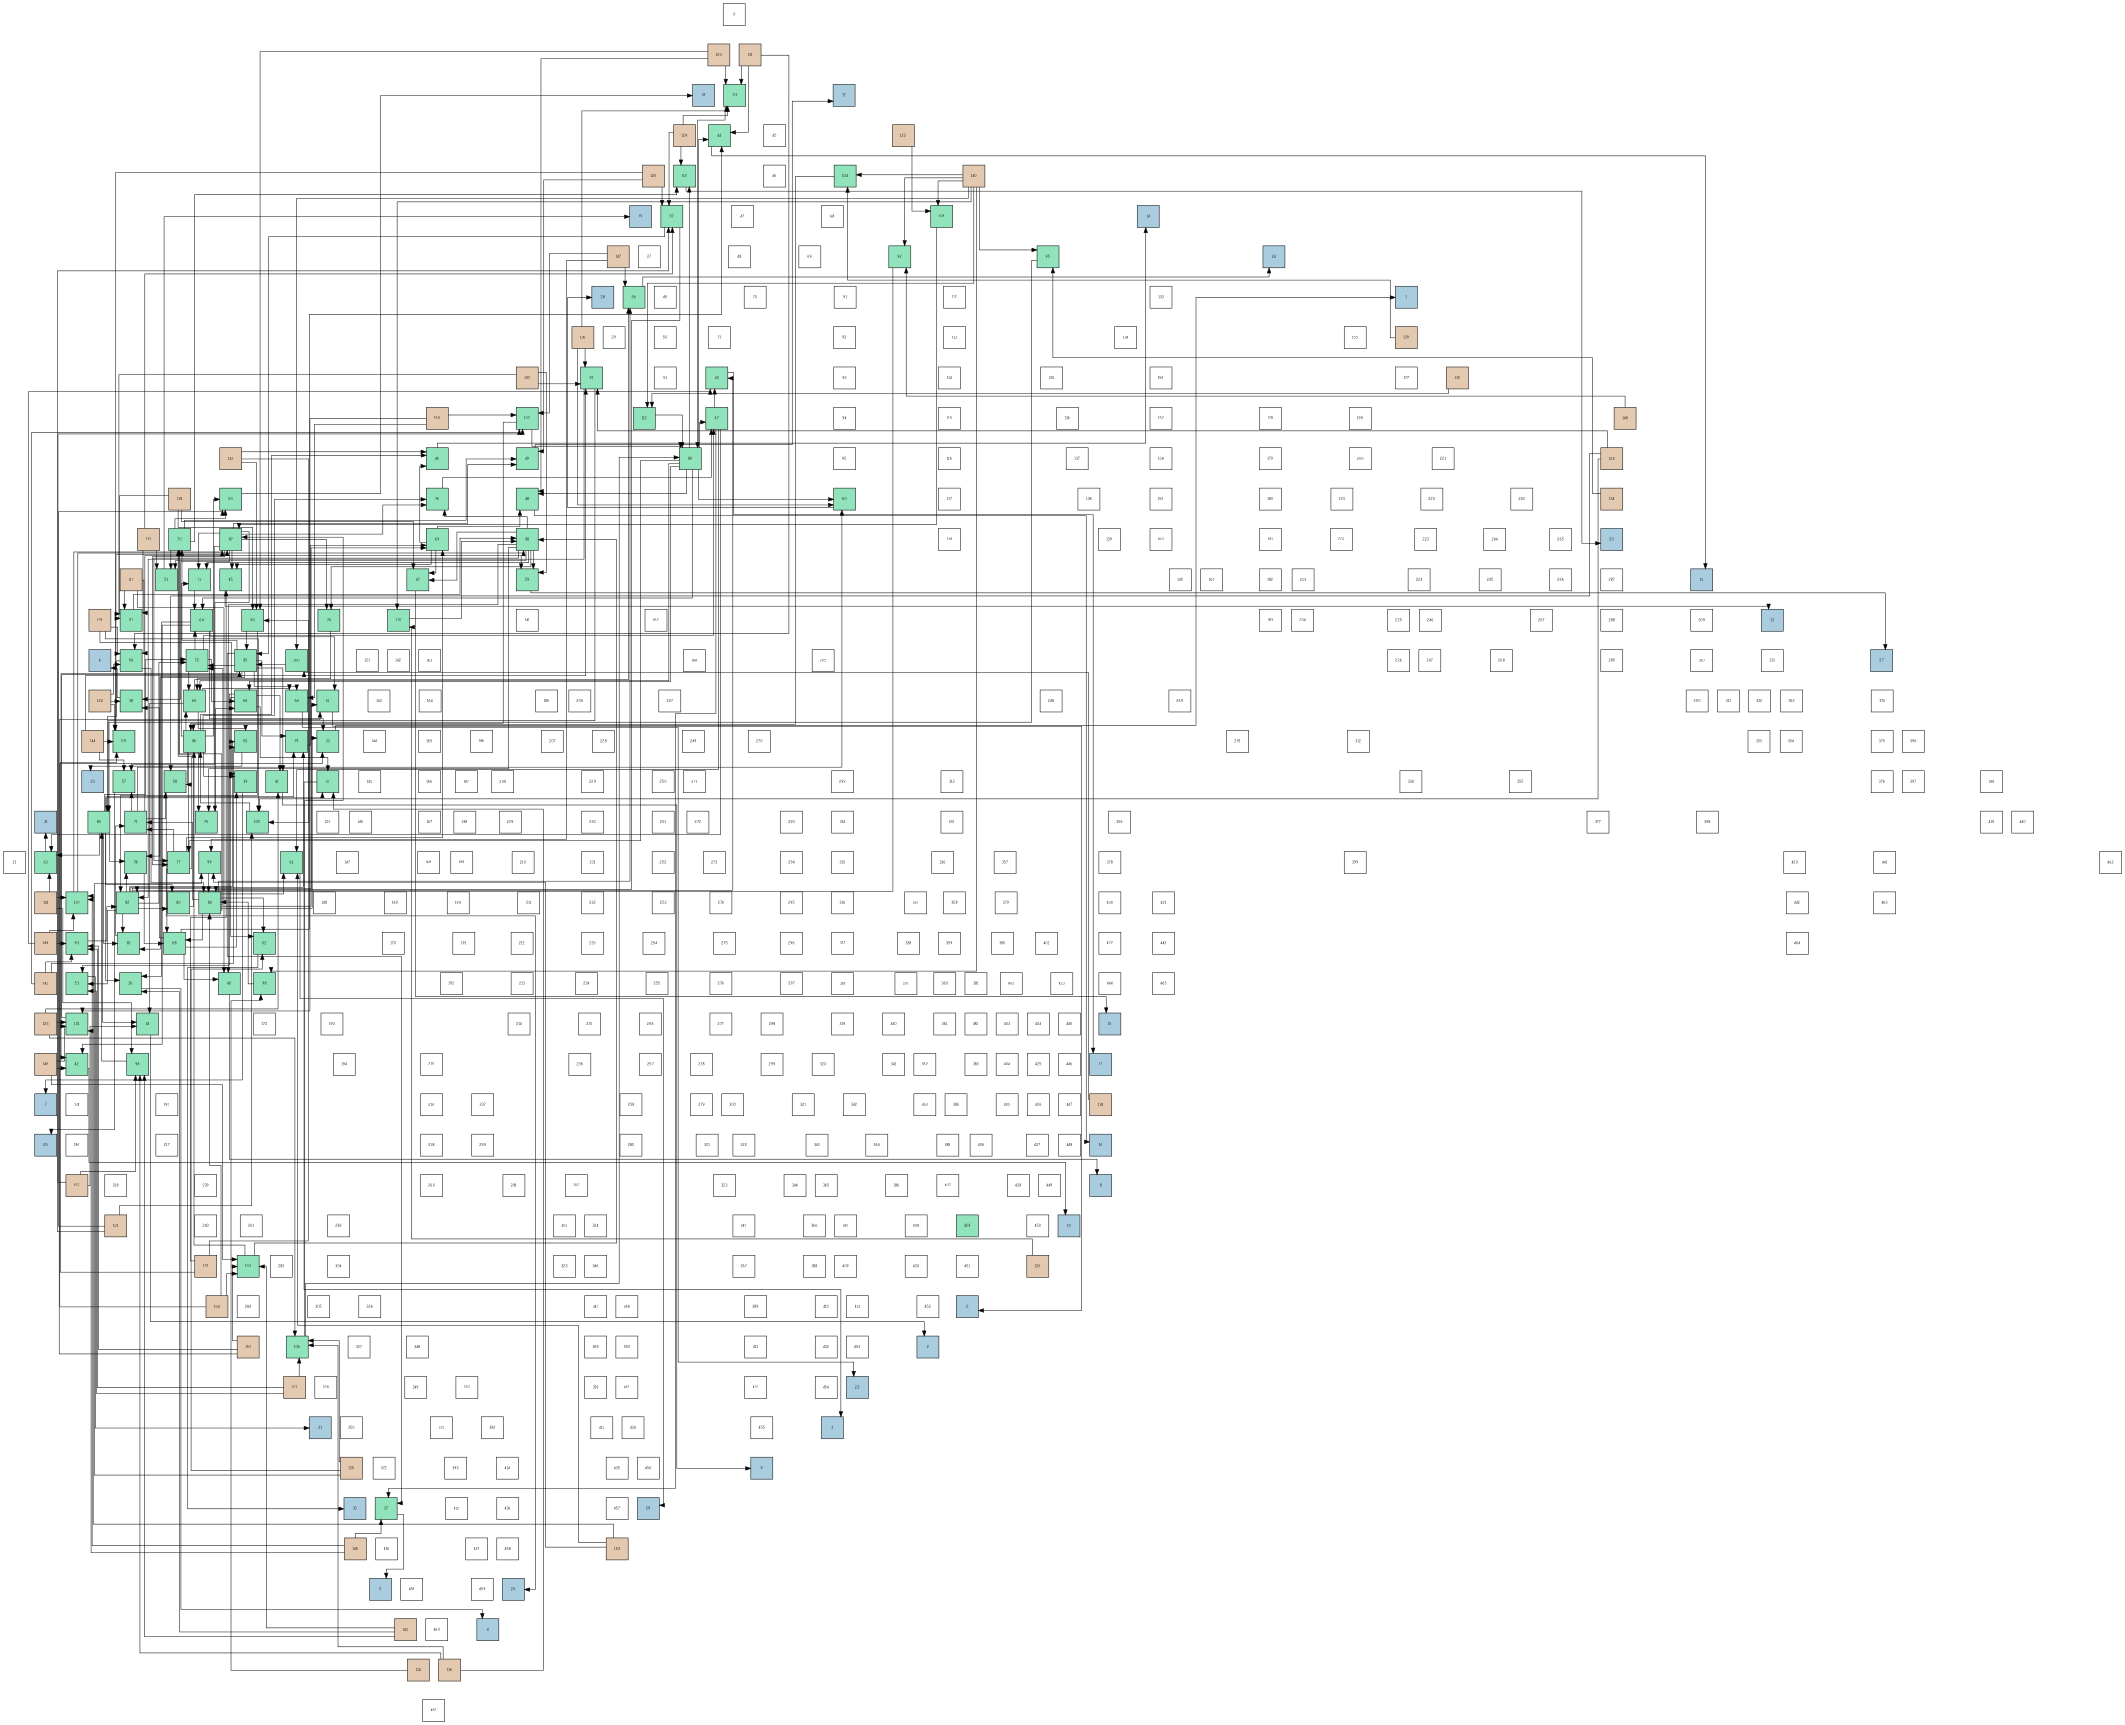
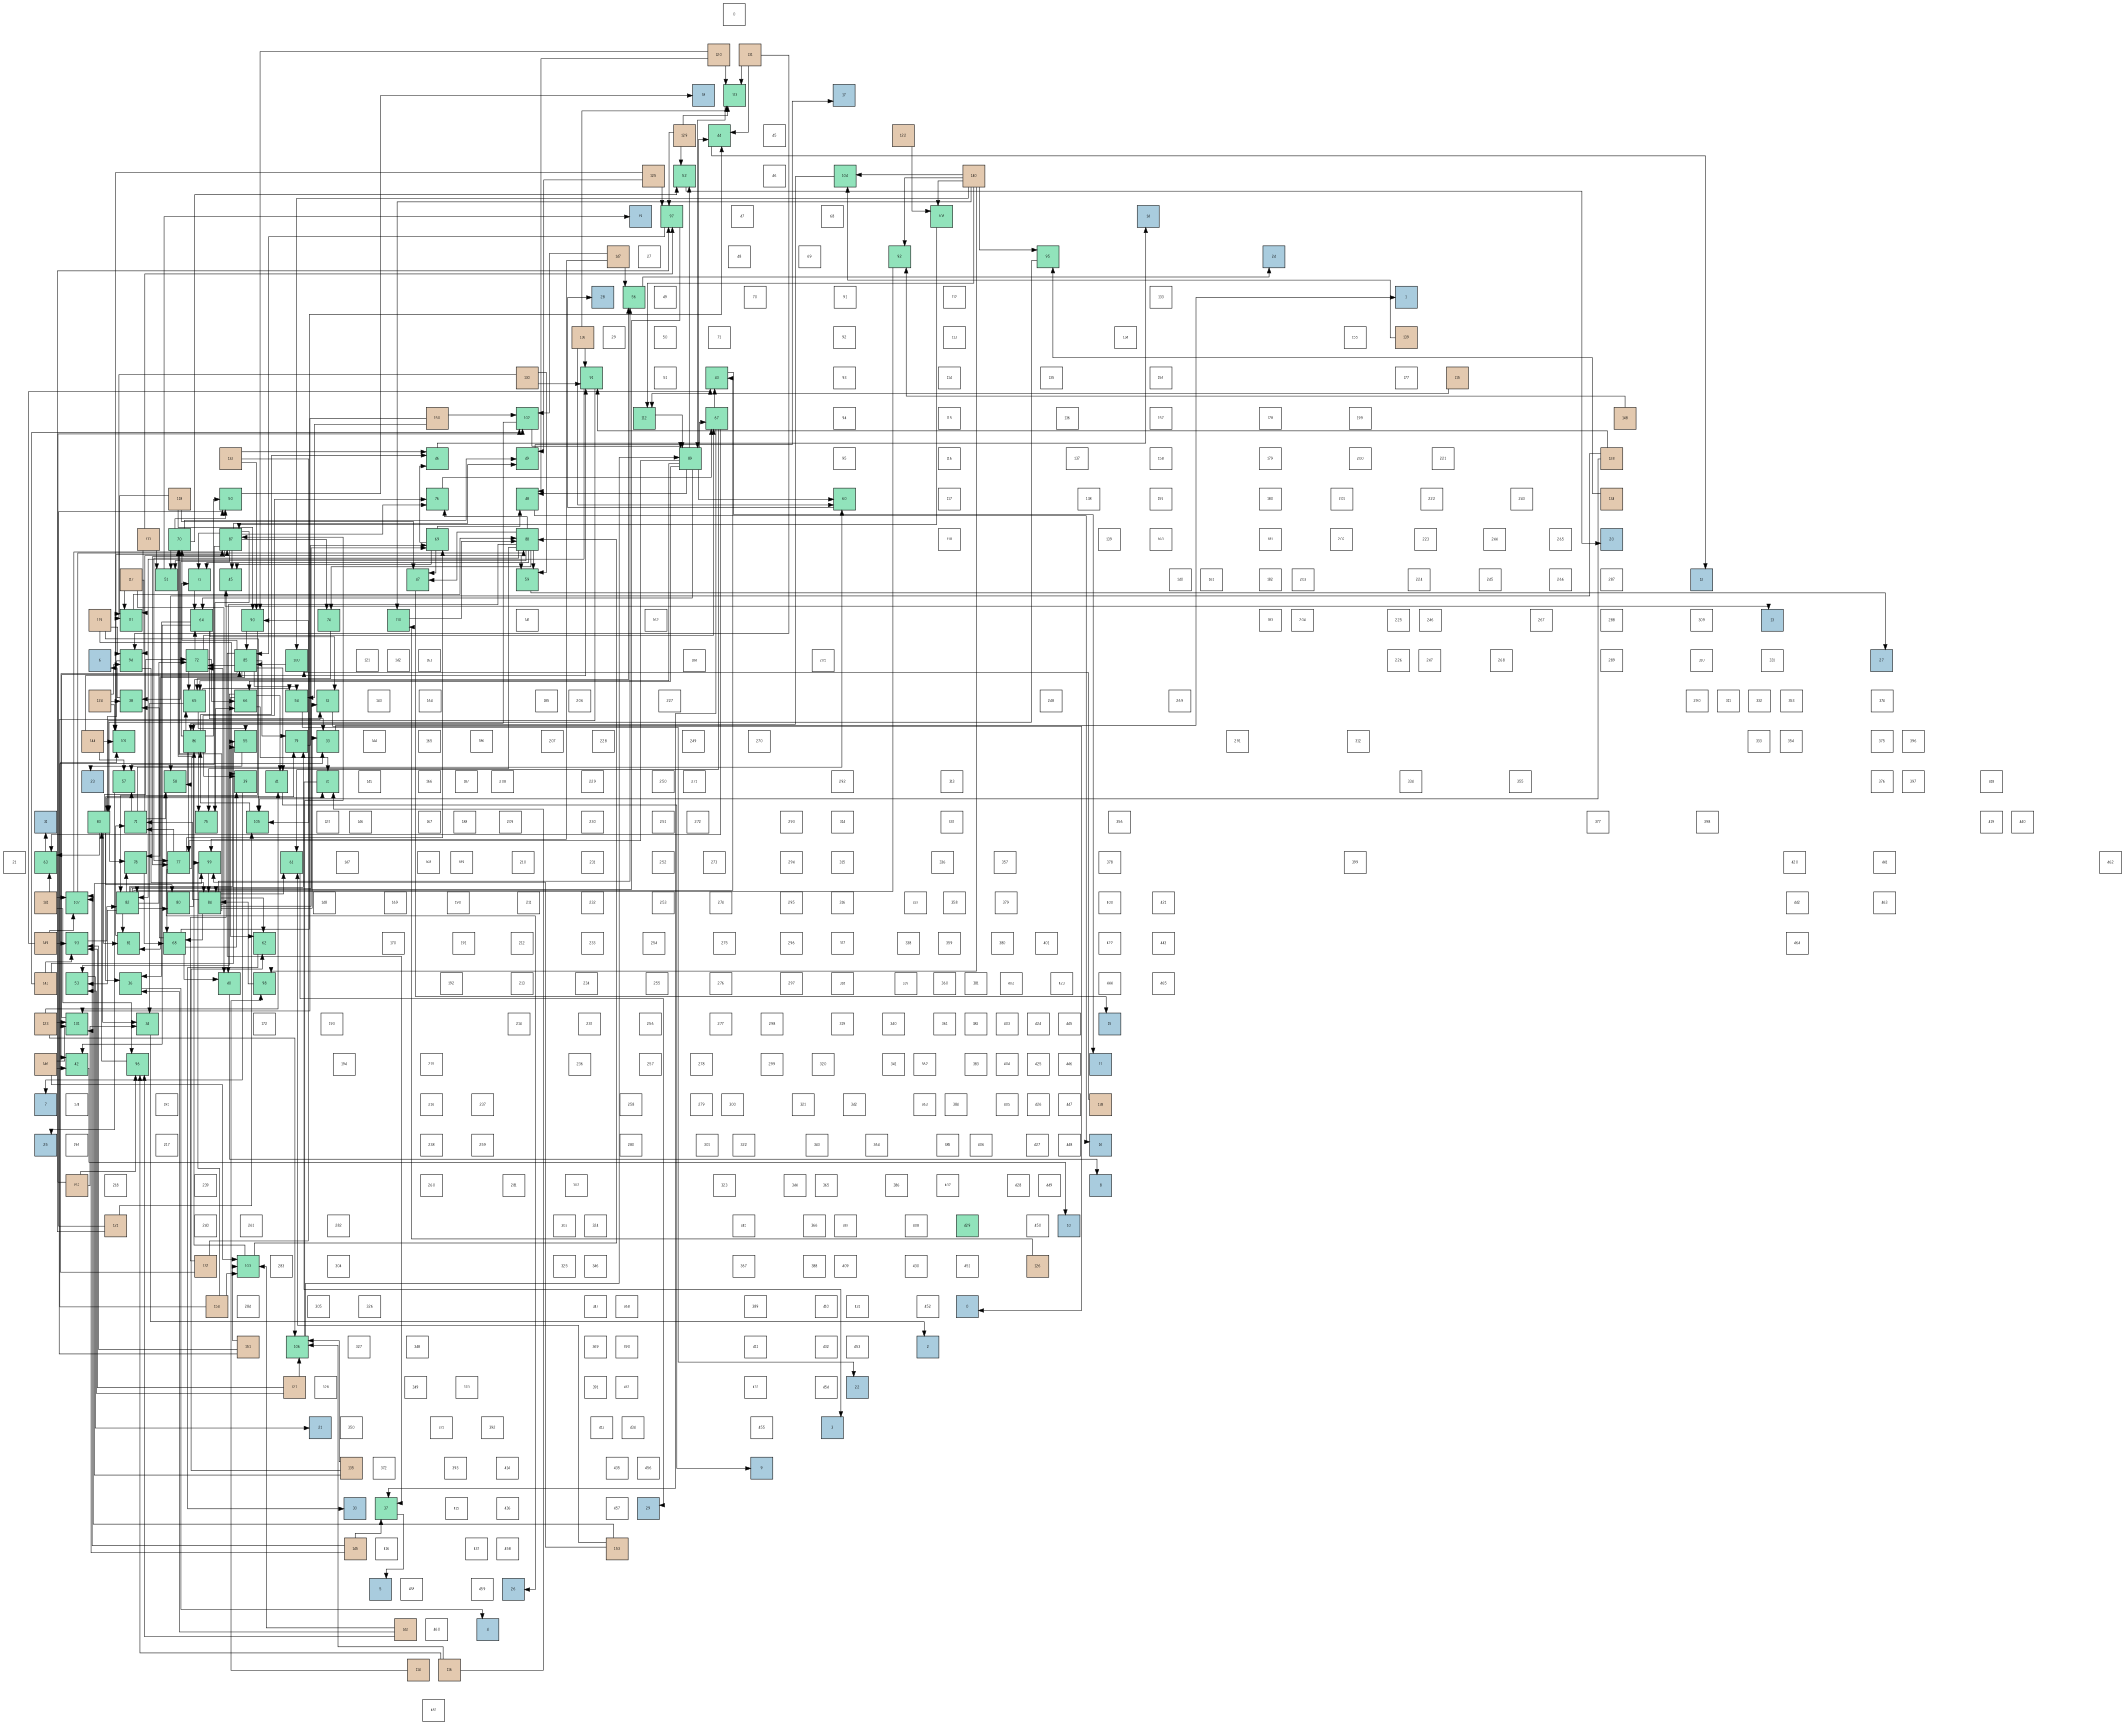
(210, 1113) -> (198, 1090)
